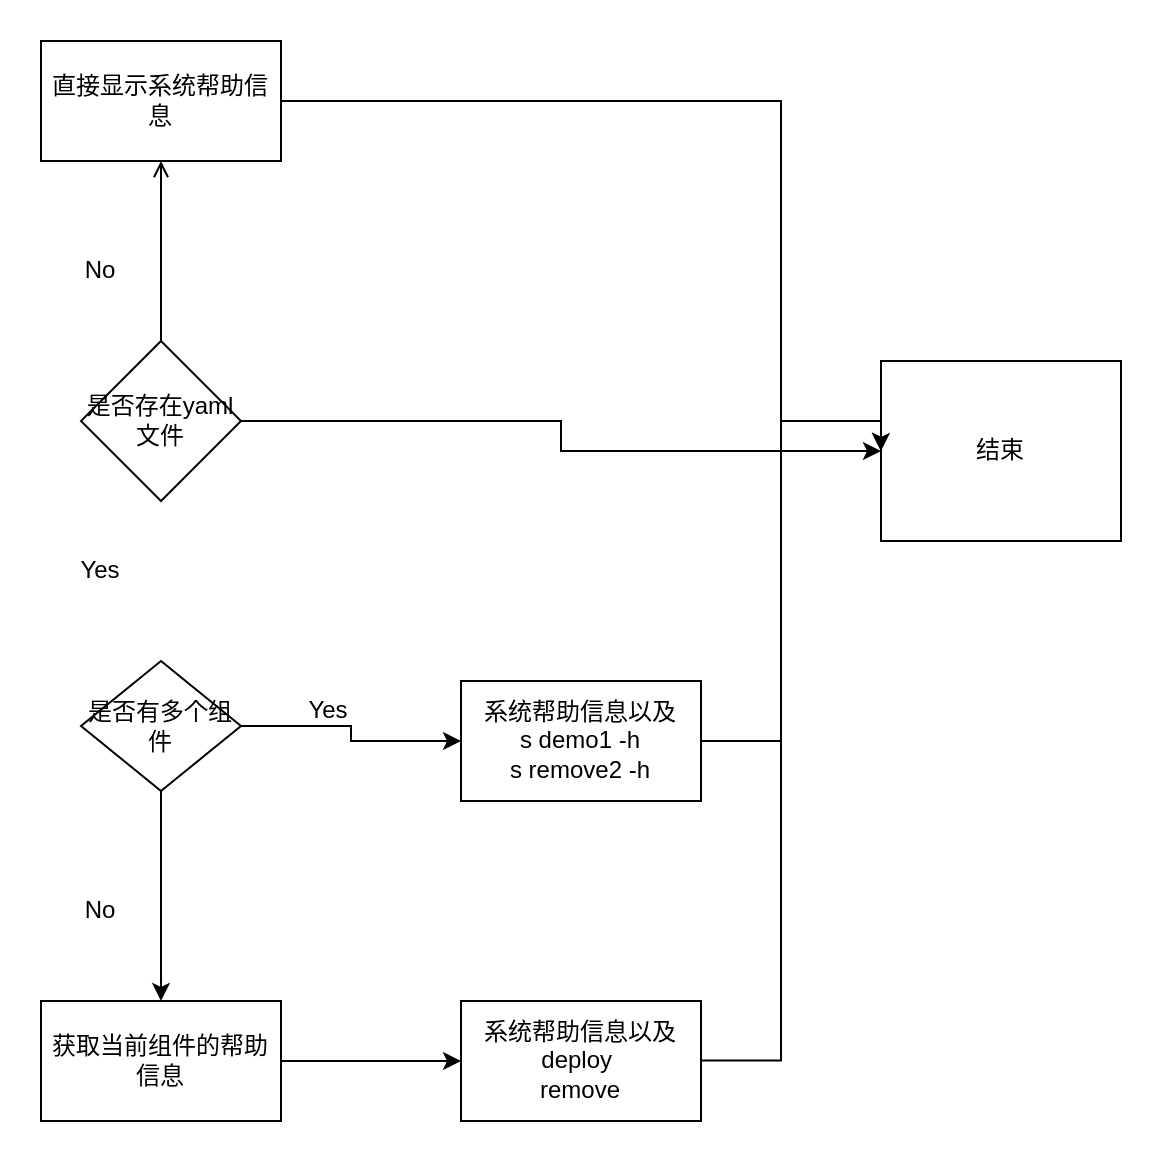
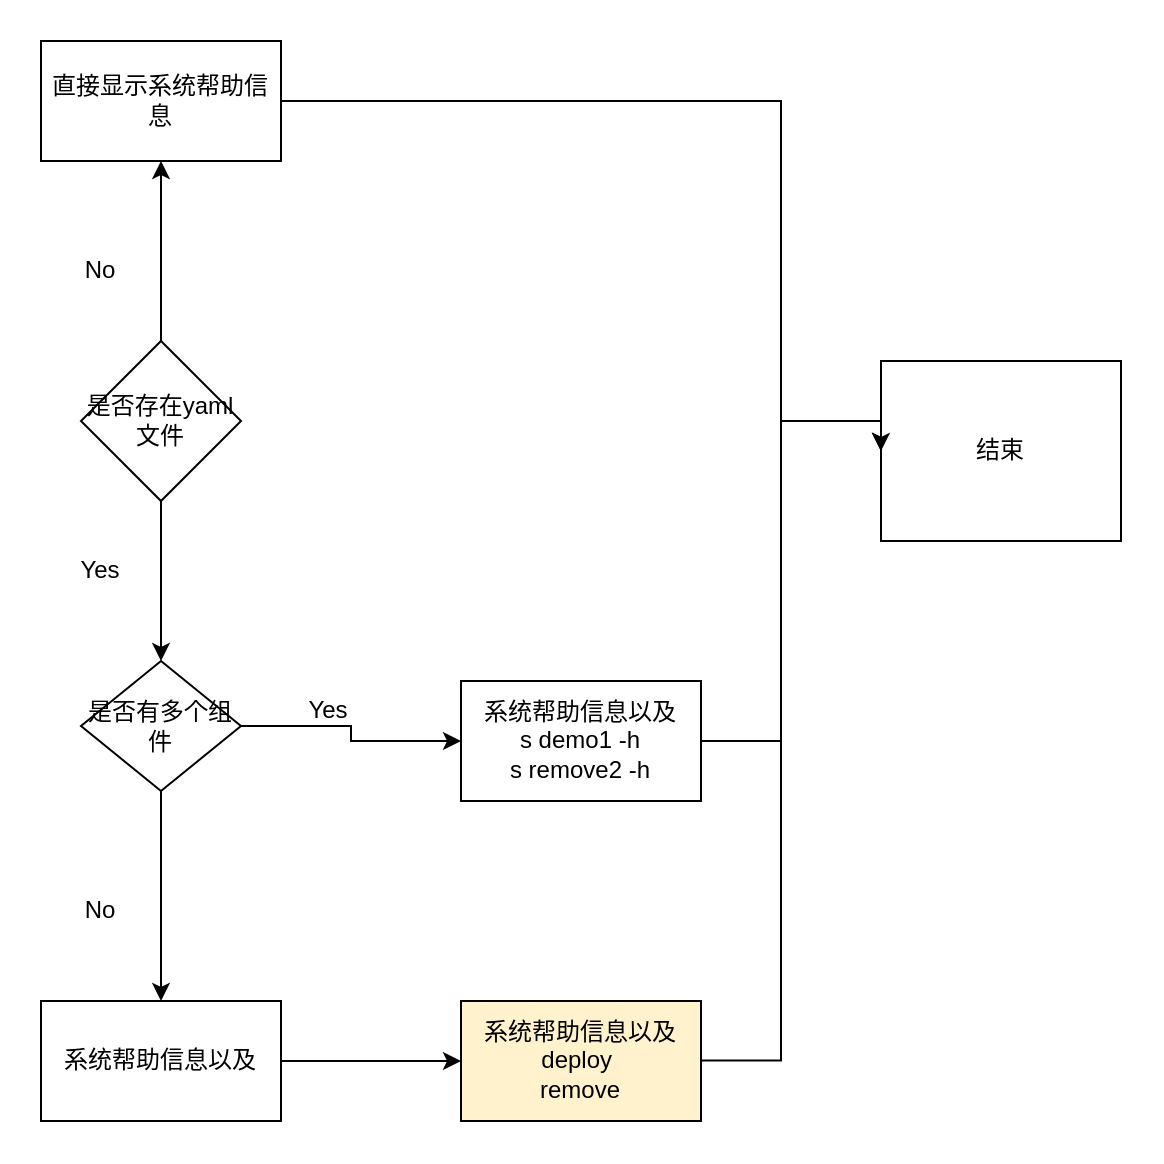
(161, 173) -> (161, 176)
(561, 429) -> (161, 574)
(161, 1061) -> (161, 1061)
(581, 1061) -> (581, 1061)
